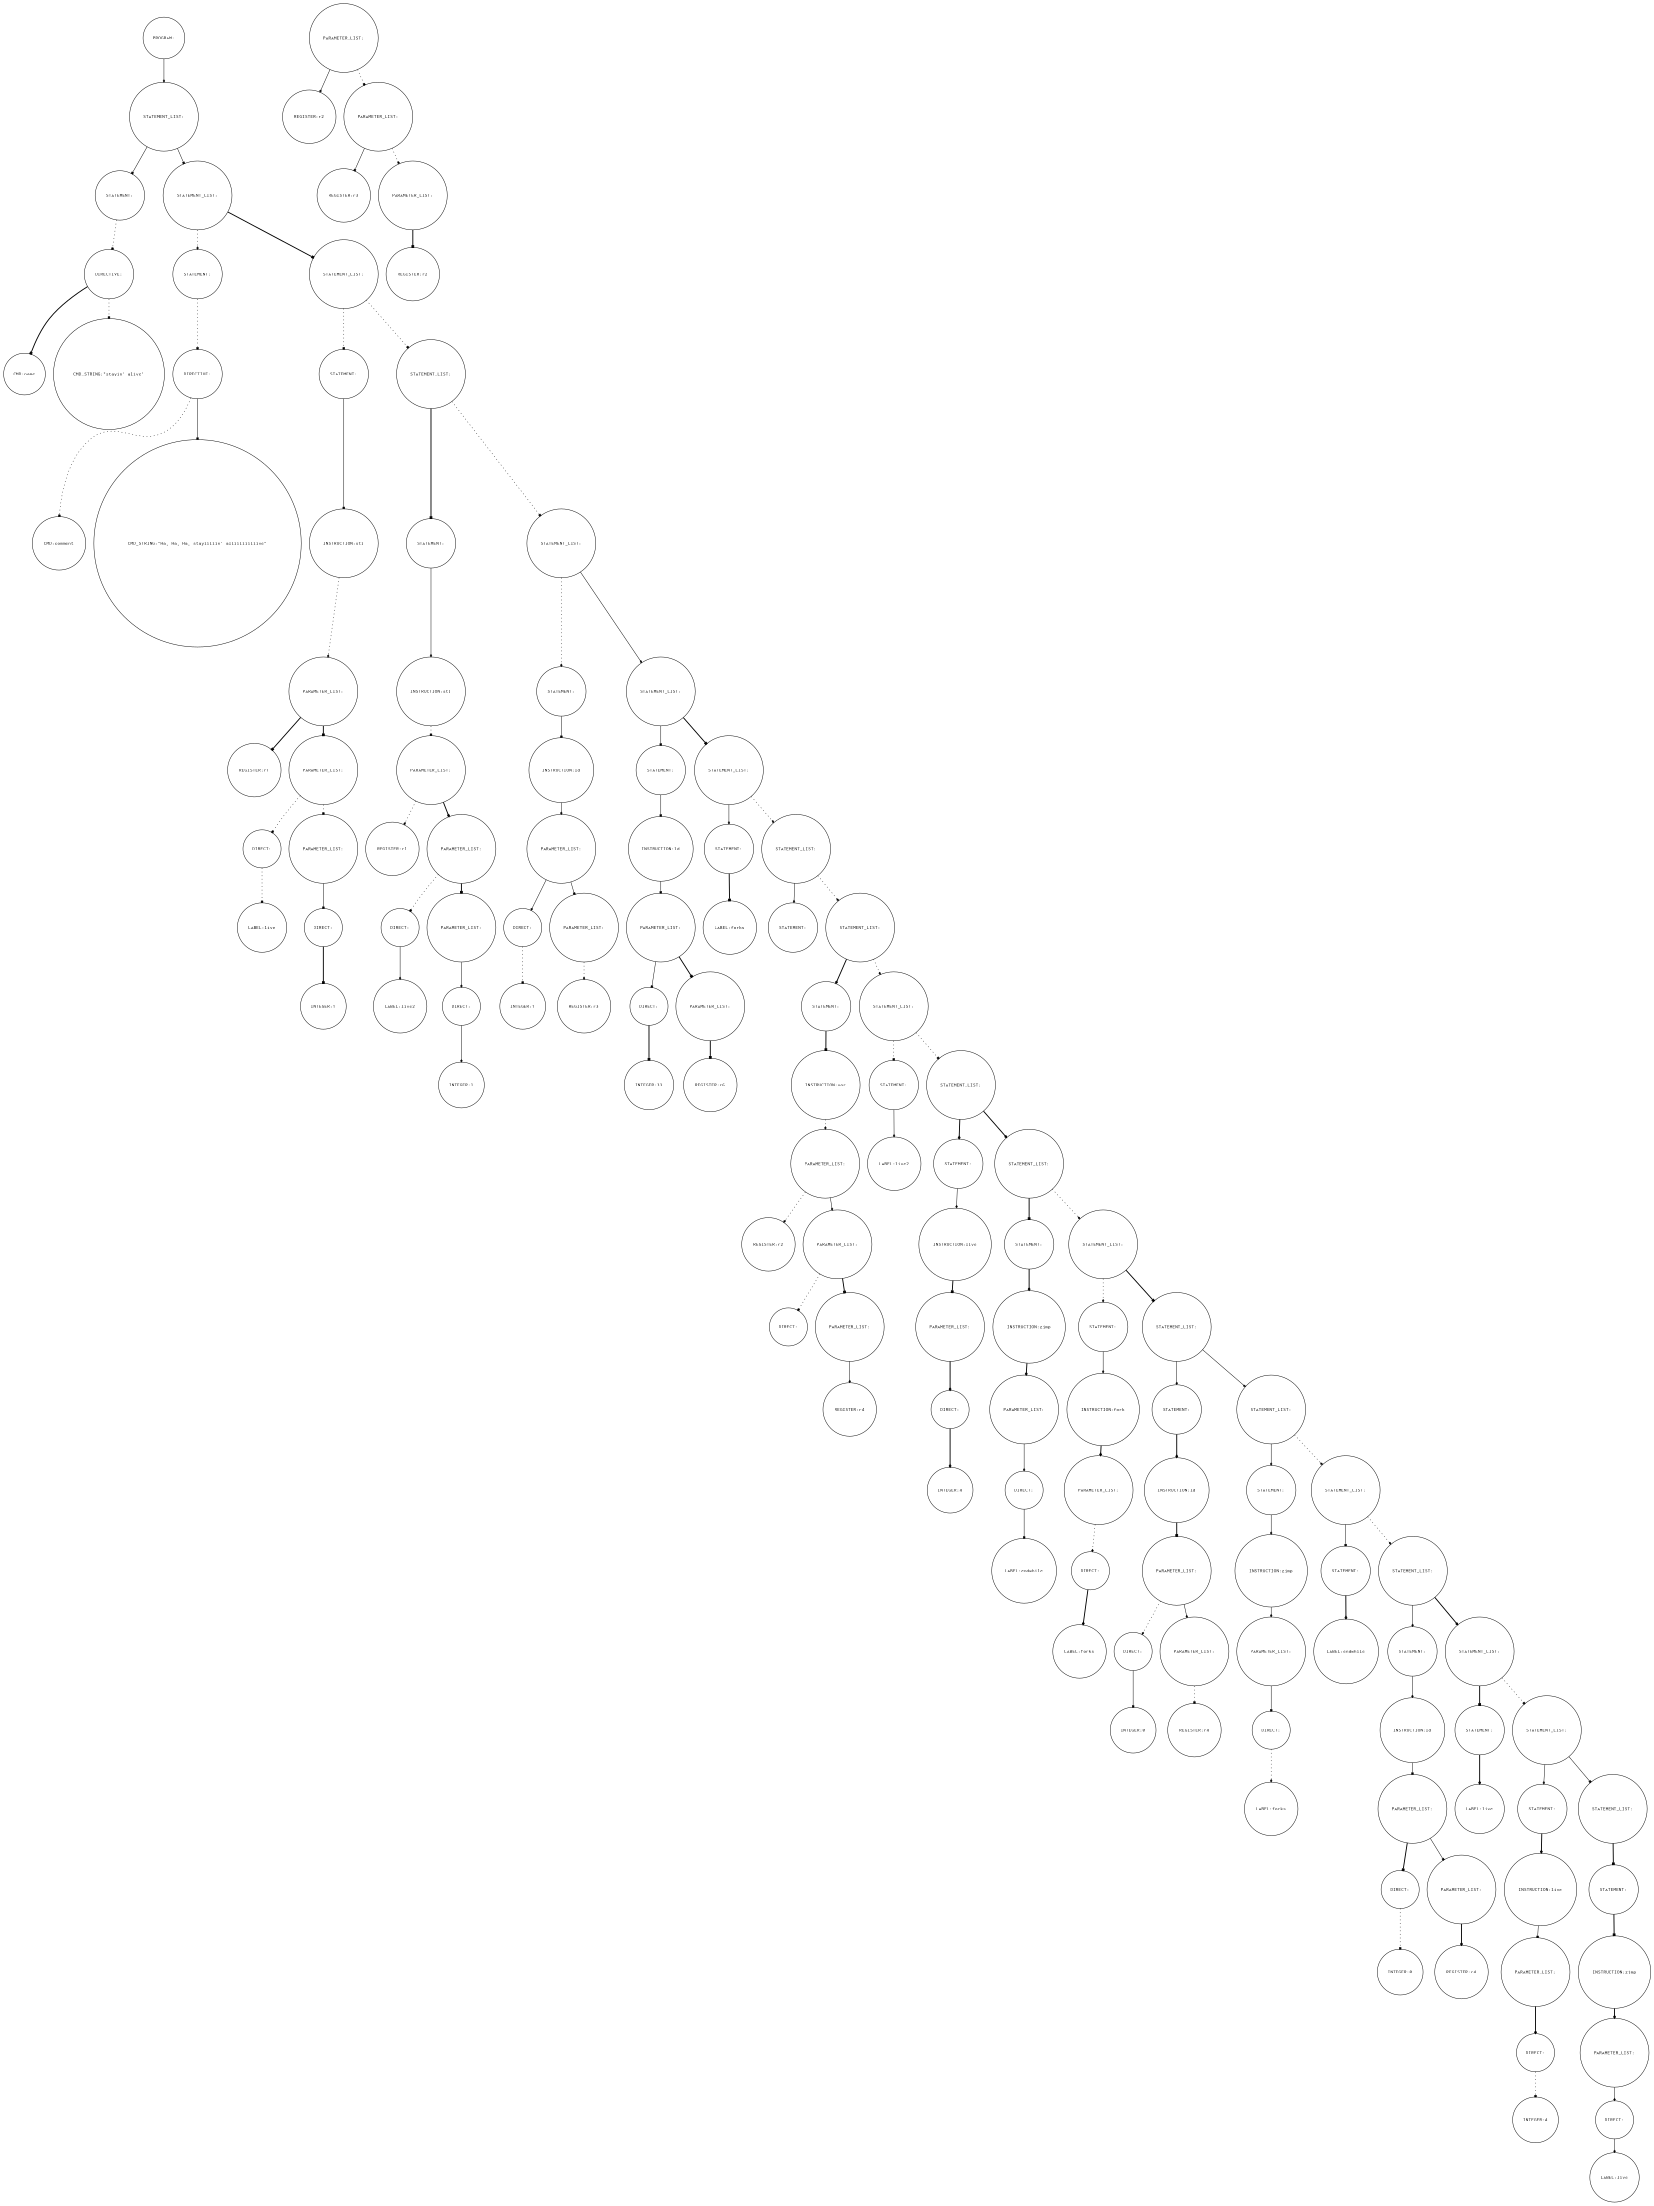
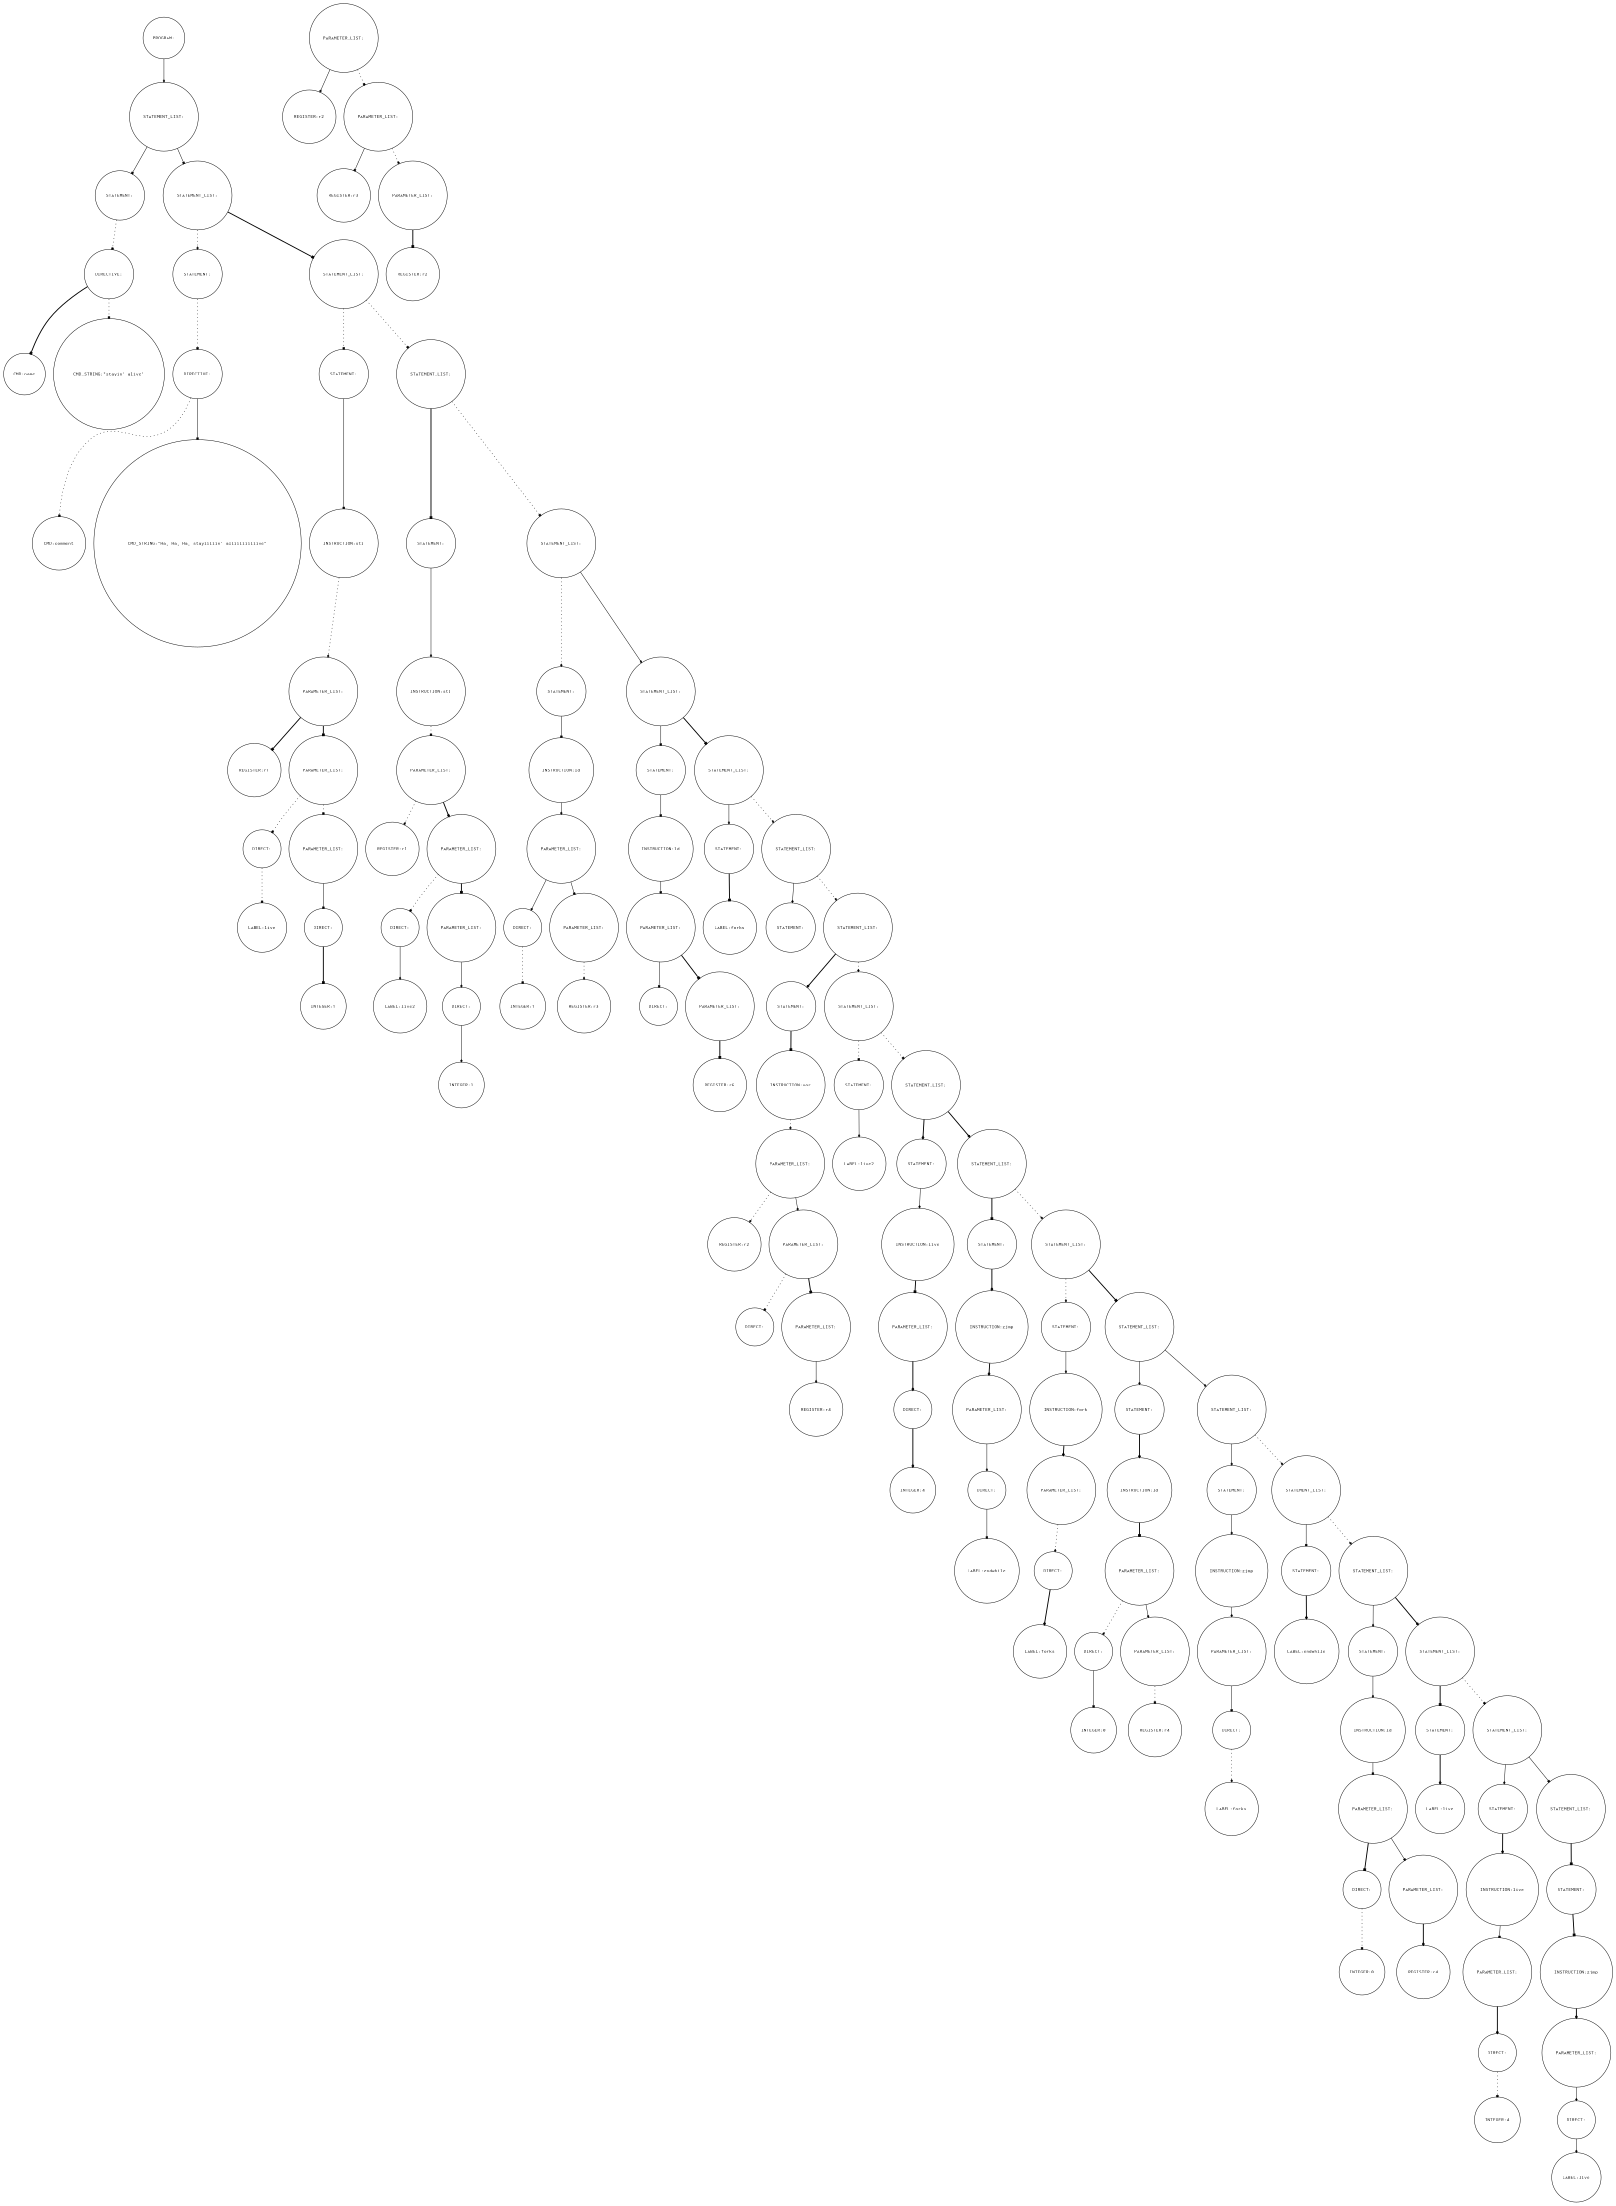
(649, 1085) -> none
